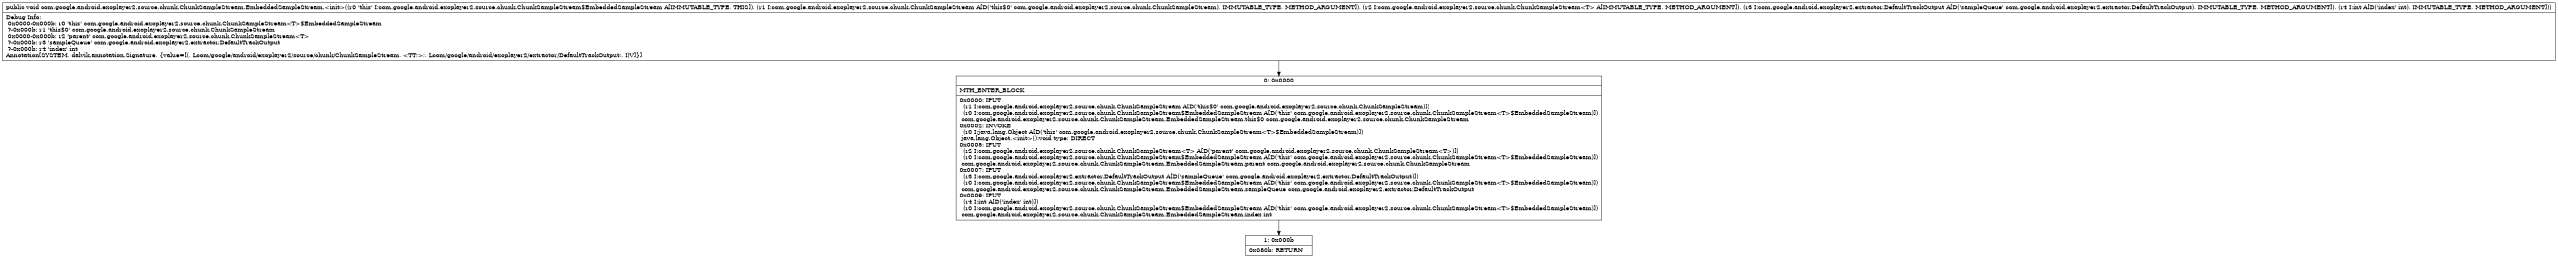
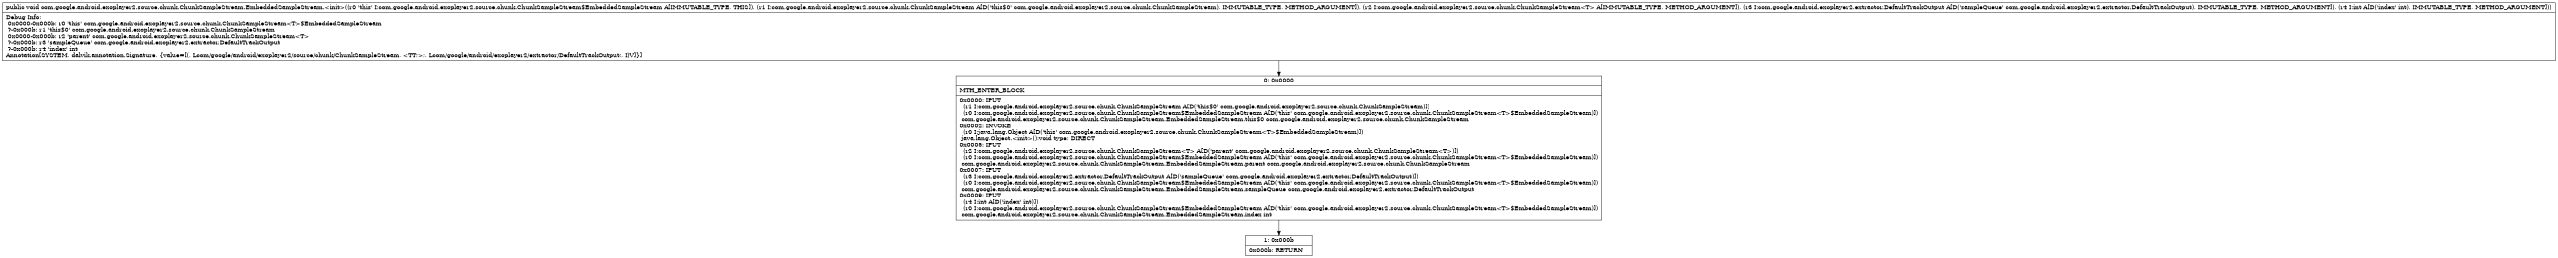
(1279, 250) -> (1279, 250)
